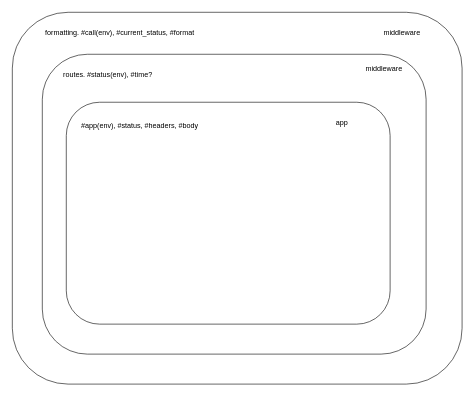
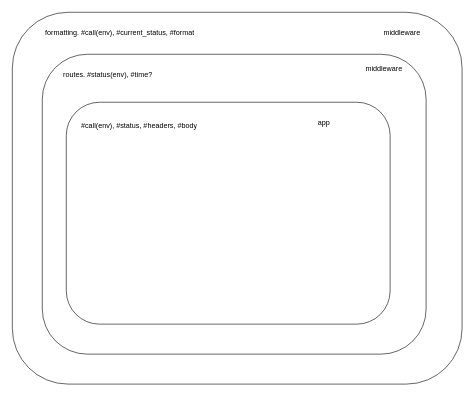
(146, 110) -> (146, 110)
(342, 123) -> (324, 123)
